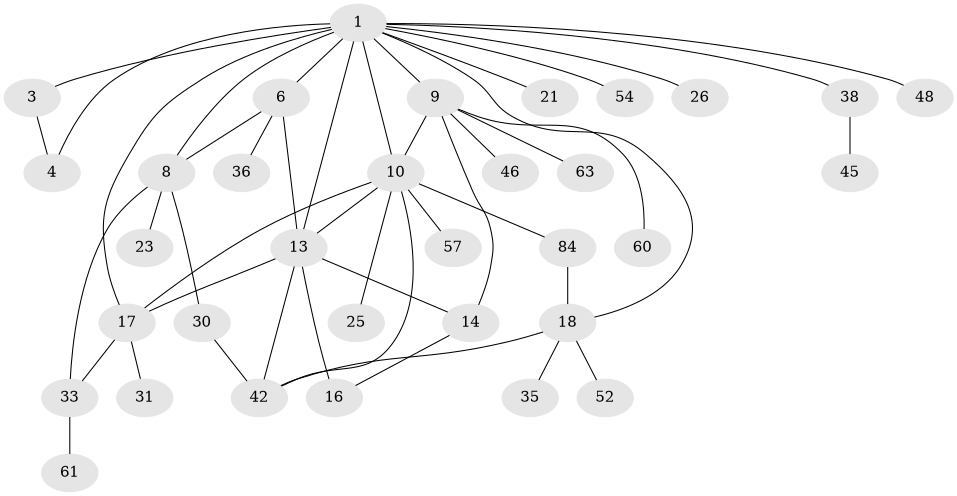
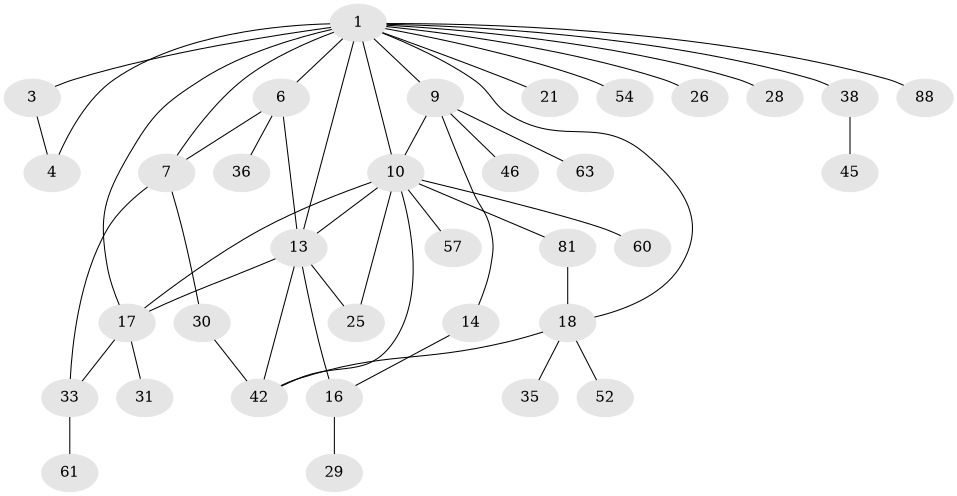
none -> (775, 98)
(925, 98) -> (925, 98)
(611, 144) -> (522, 205)
(167, 173) -> (167, 173)
(145, 248) -> none
(568, 248) -> (568, 248)
(385, 285) -> (328, 285)
none -> (334, 473)
